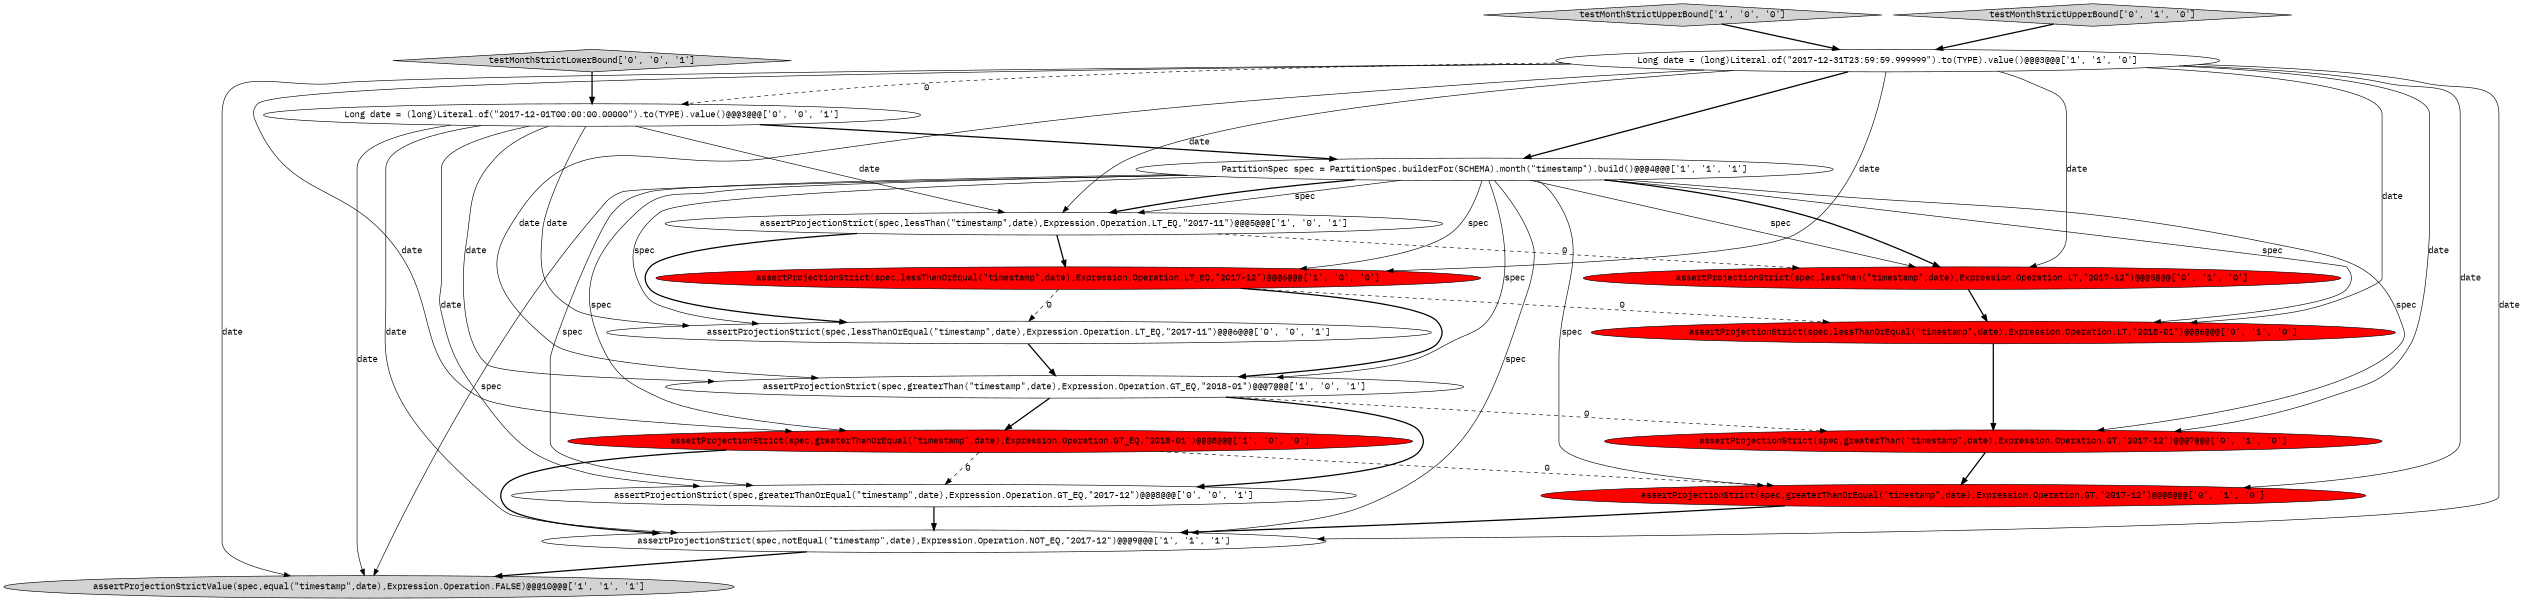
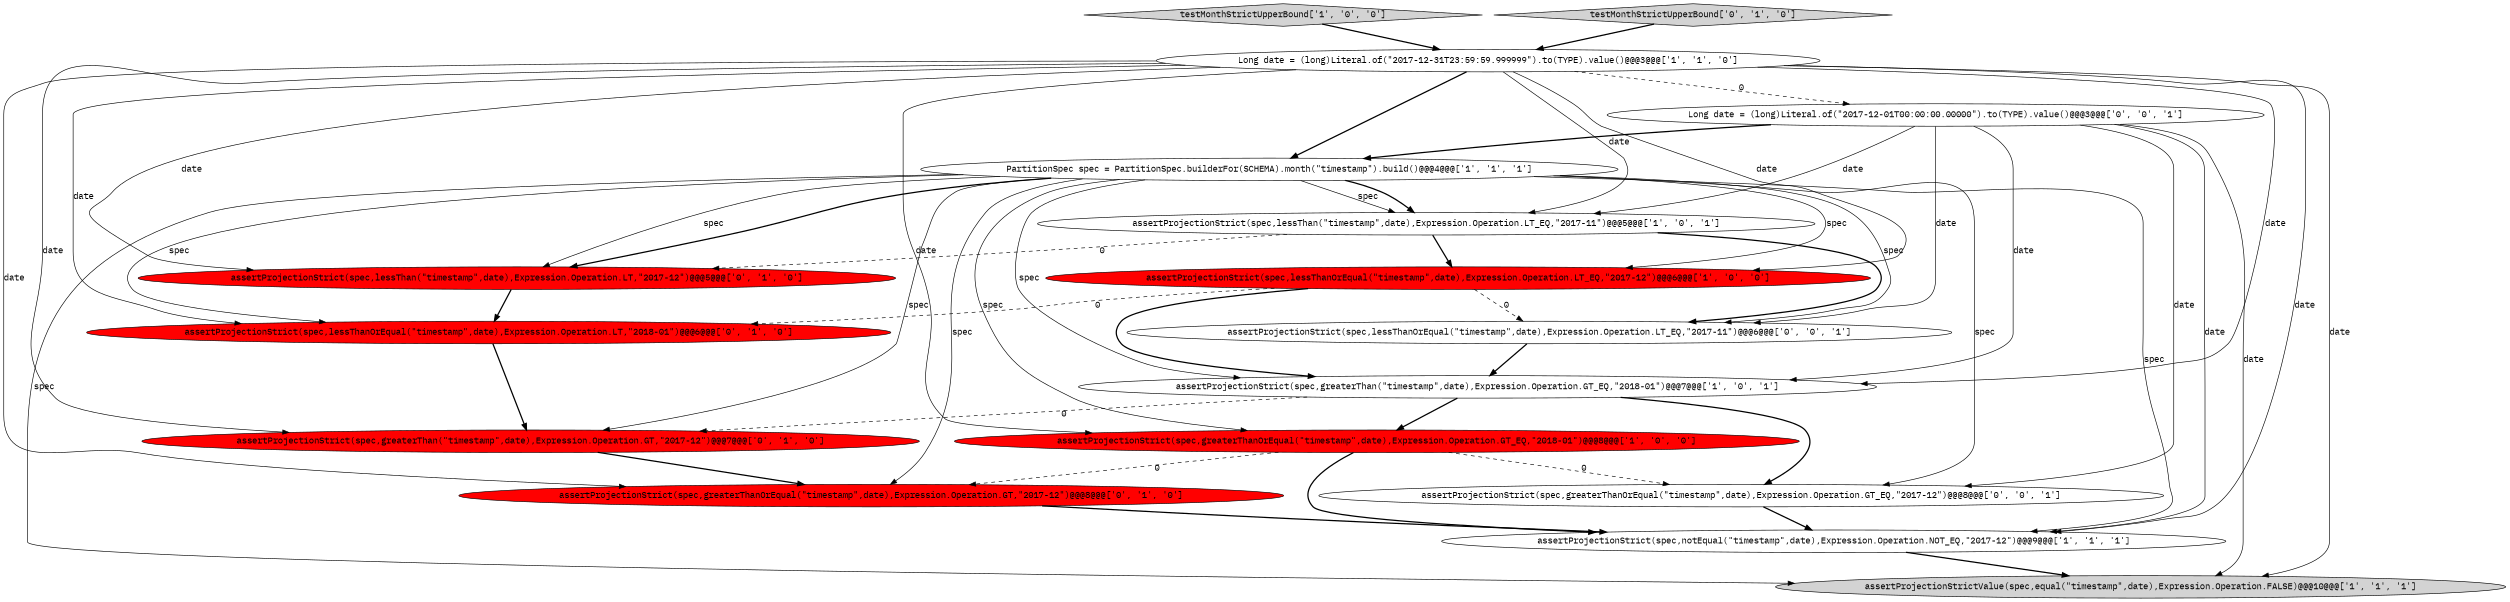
(592, 61) -> none
